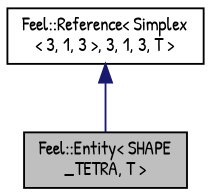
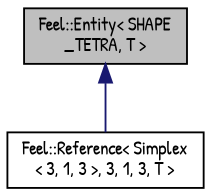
(106, 108) -> (106, 108)
